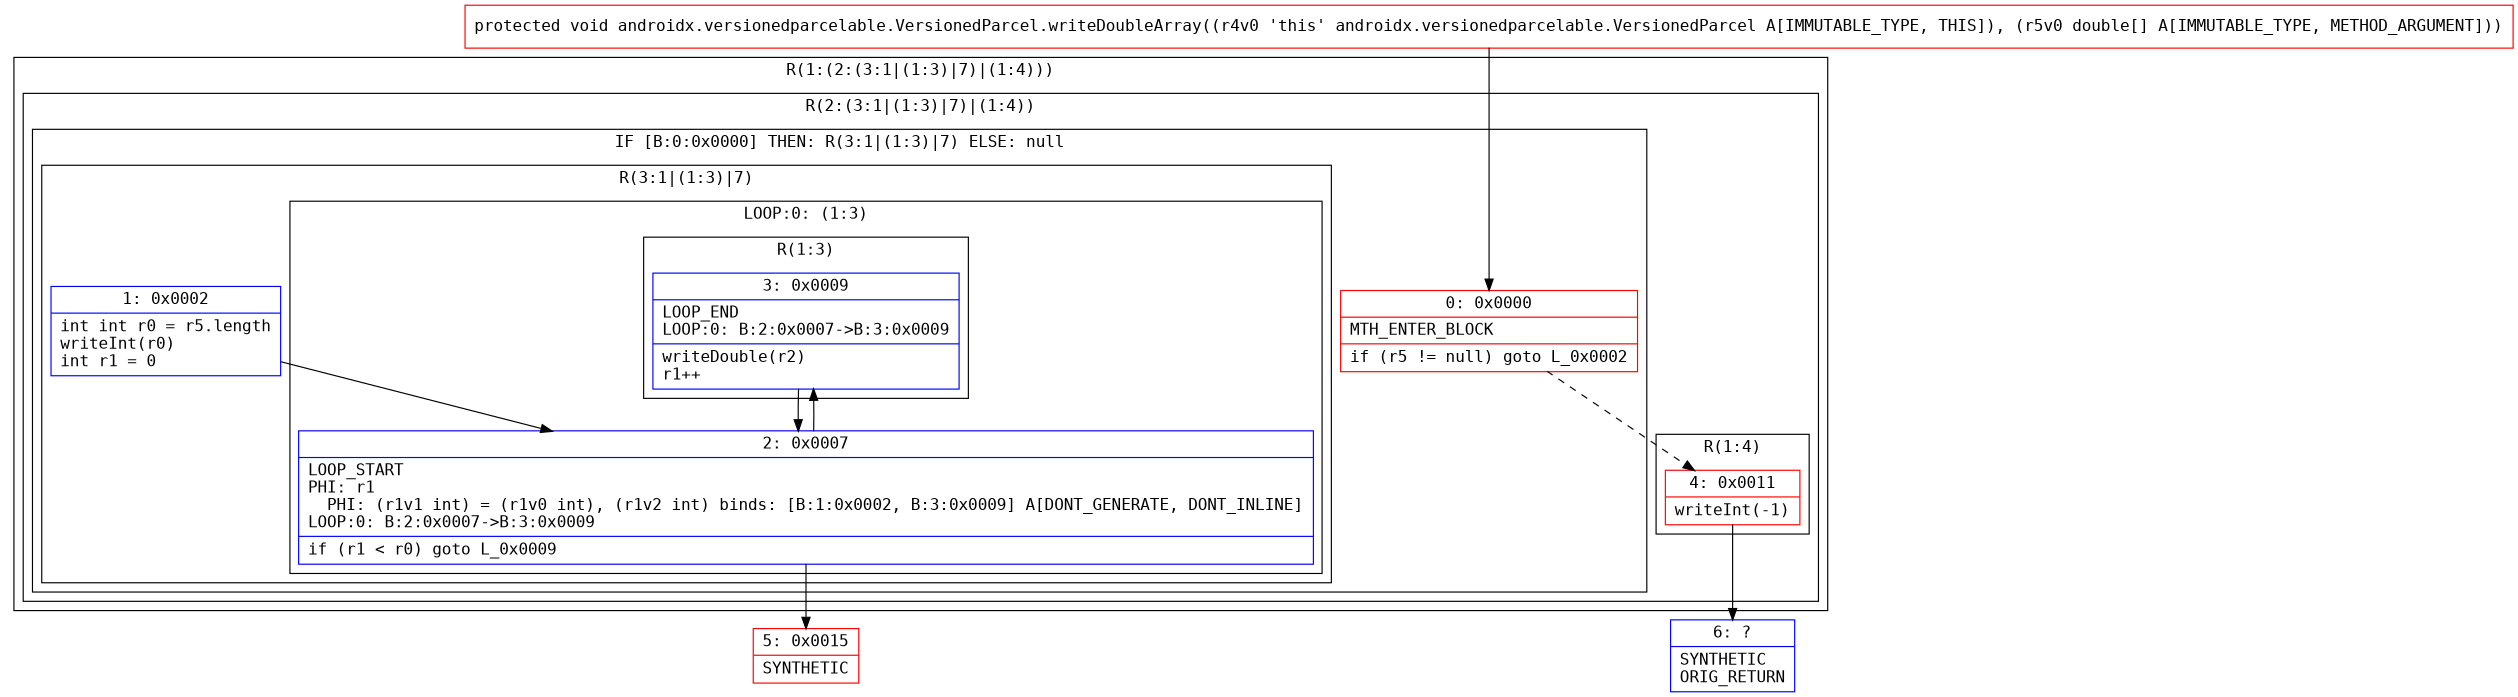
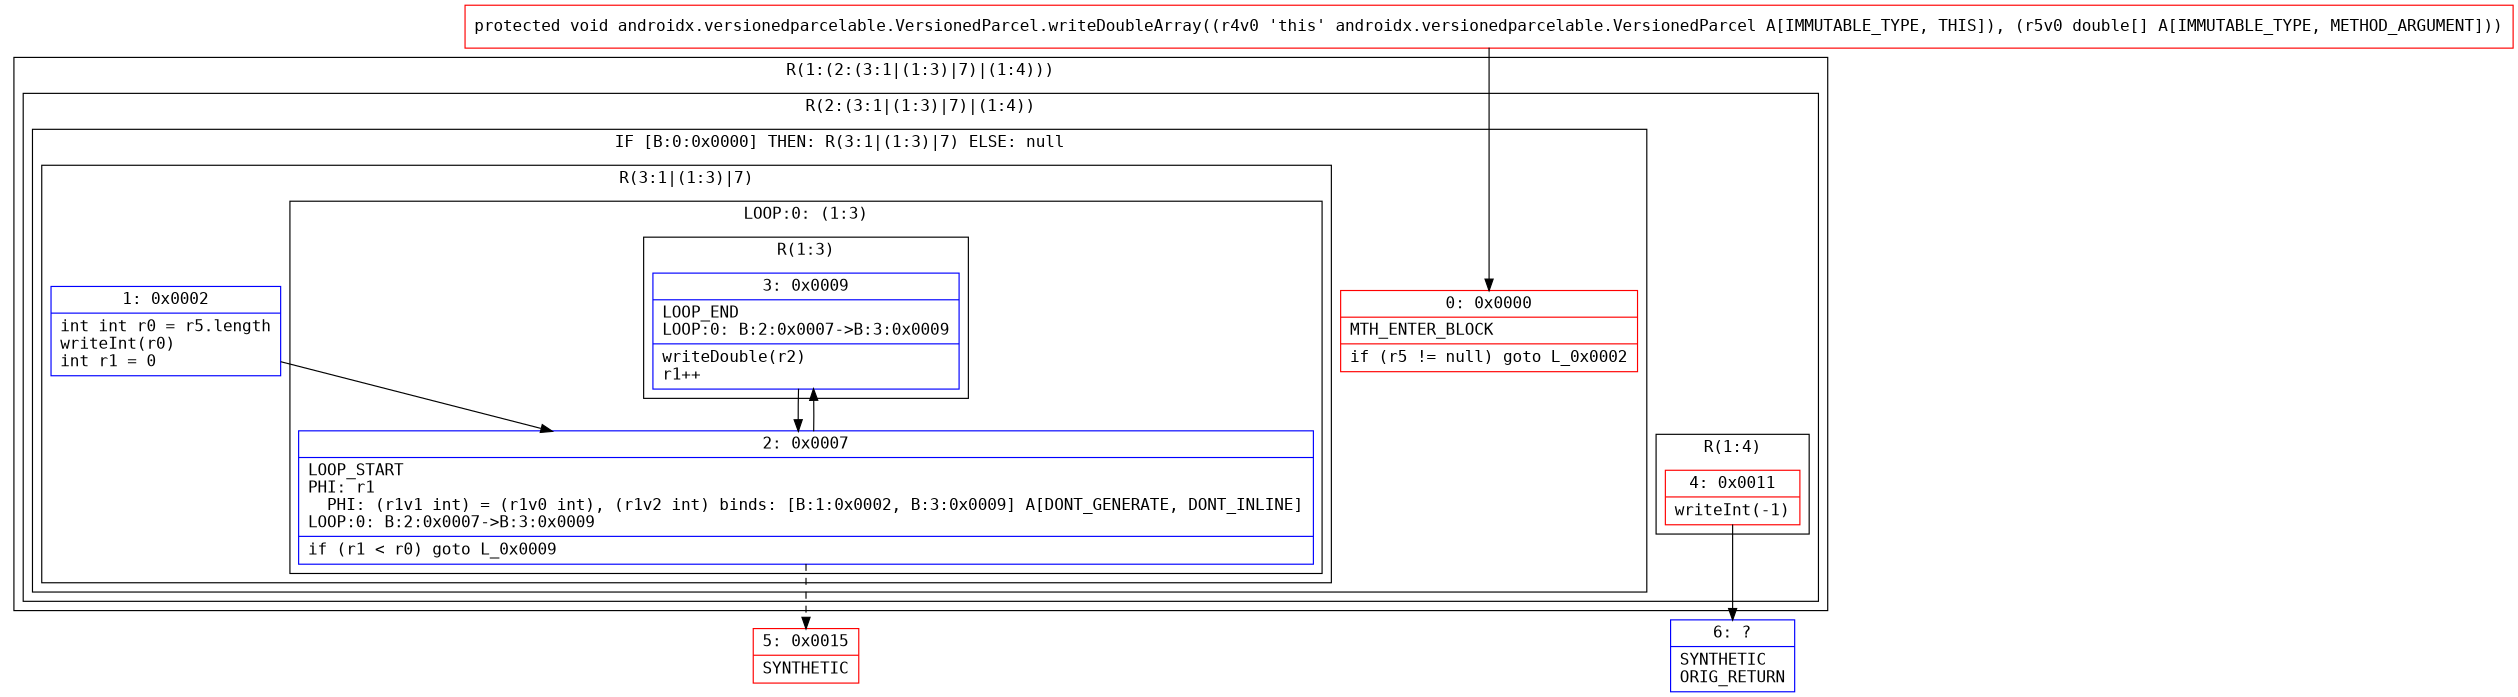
(1616, 418) -> none
(806, 590) -> (806, 590)
